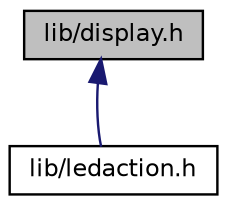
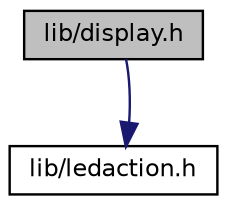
(97, 115) -> (130, 91)
